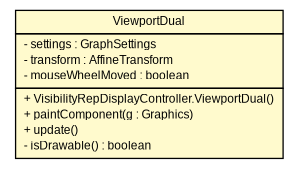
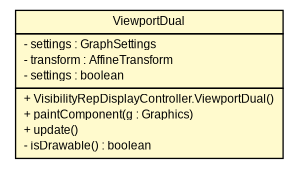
(107, 76) -> (74, 76)
